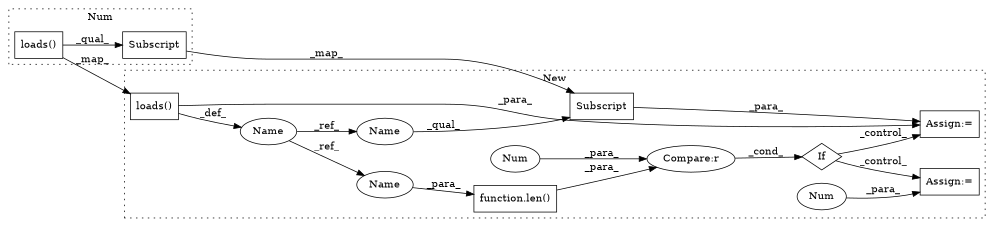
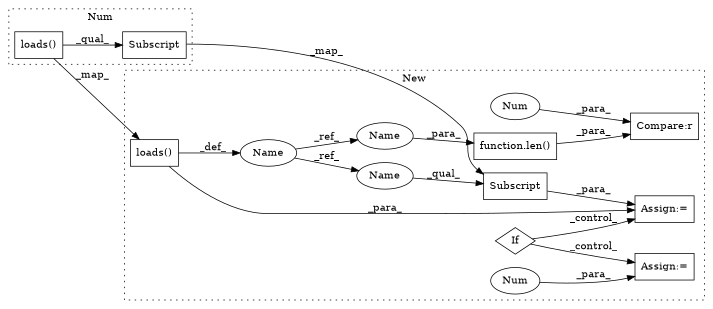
(765, 158) -> none
(691, 159) -> (665, 126)
